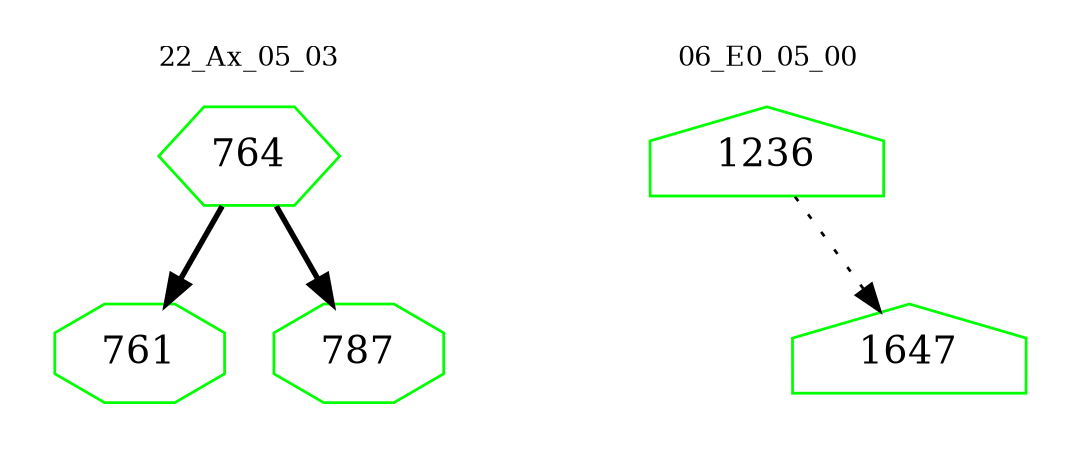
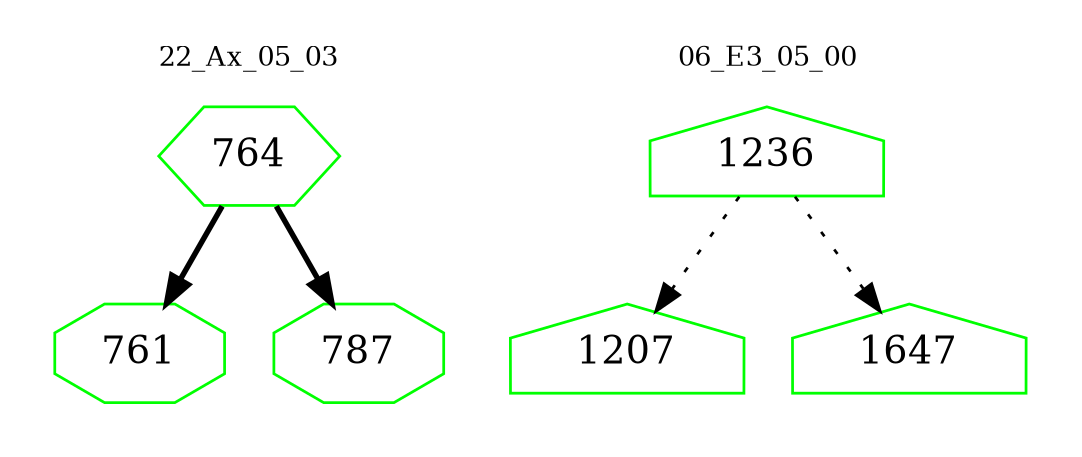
(768, 59) -> (768, 59)
none -> (627, 353)
